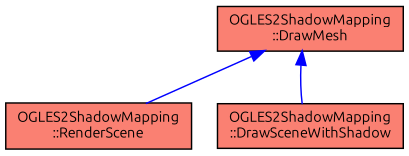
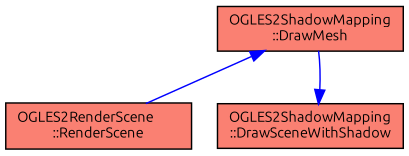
(301, 85) -> (320, 70)
(99, 126) -> (99, 126)
